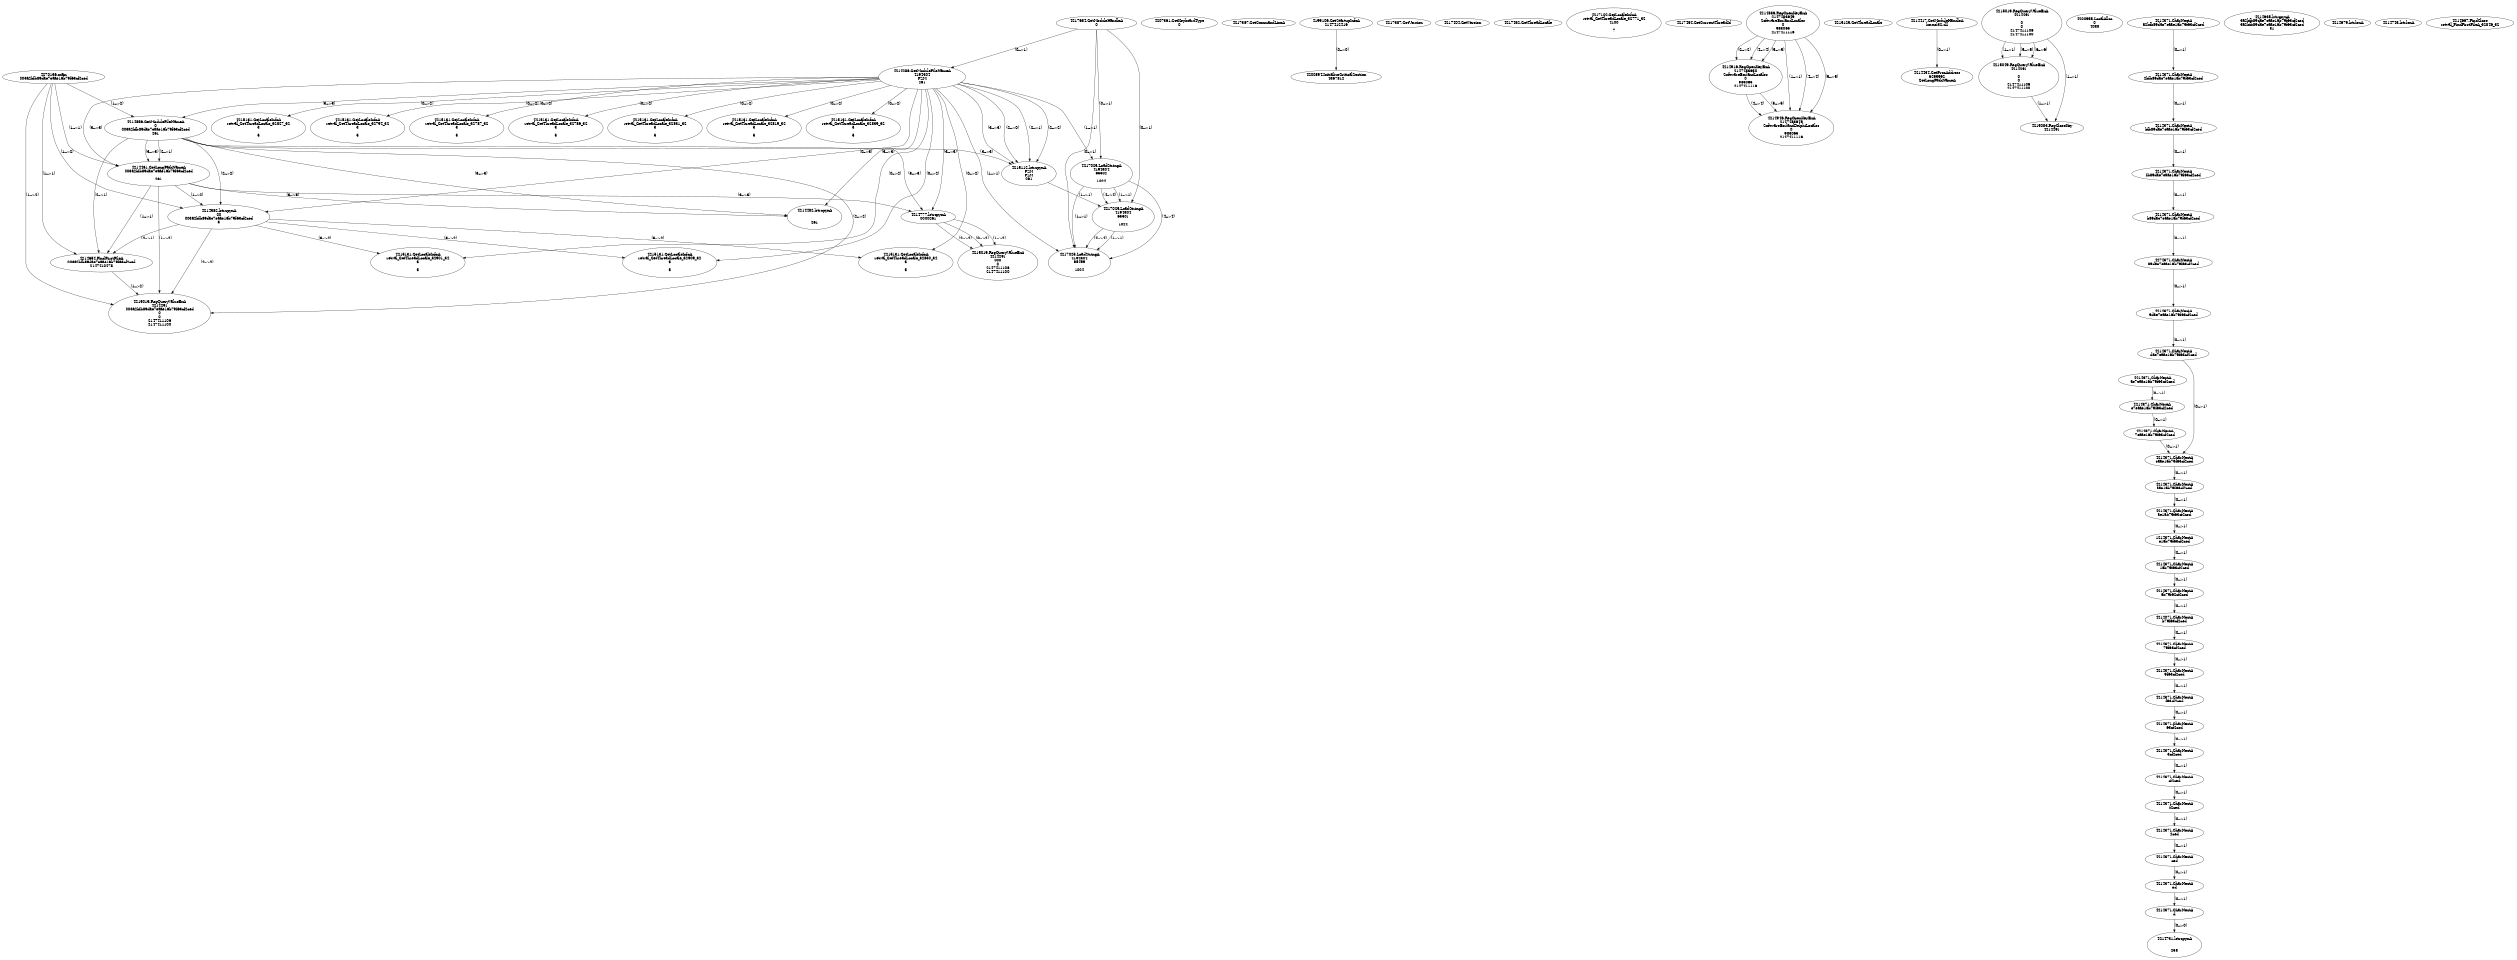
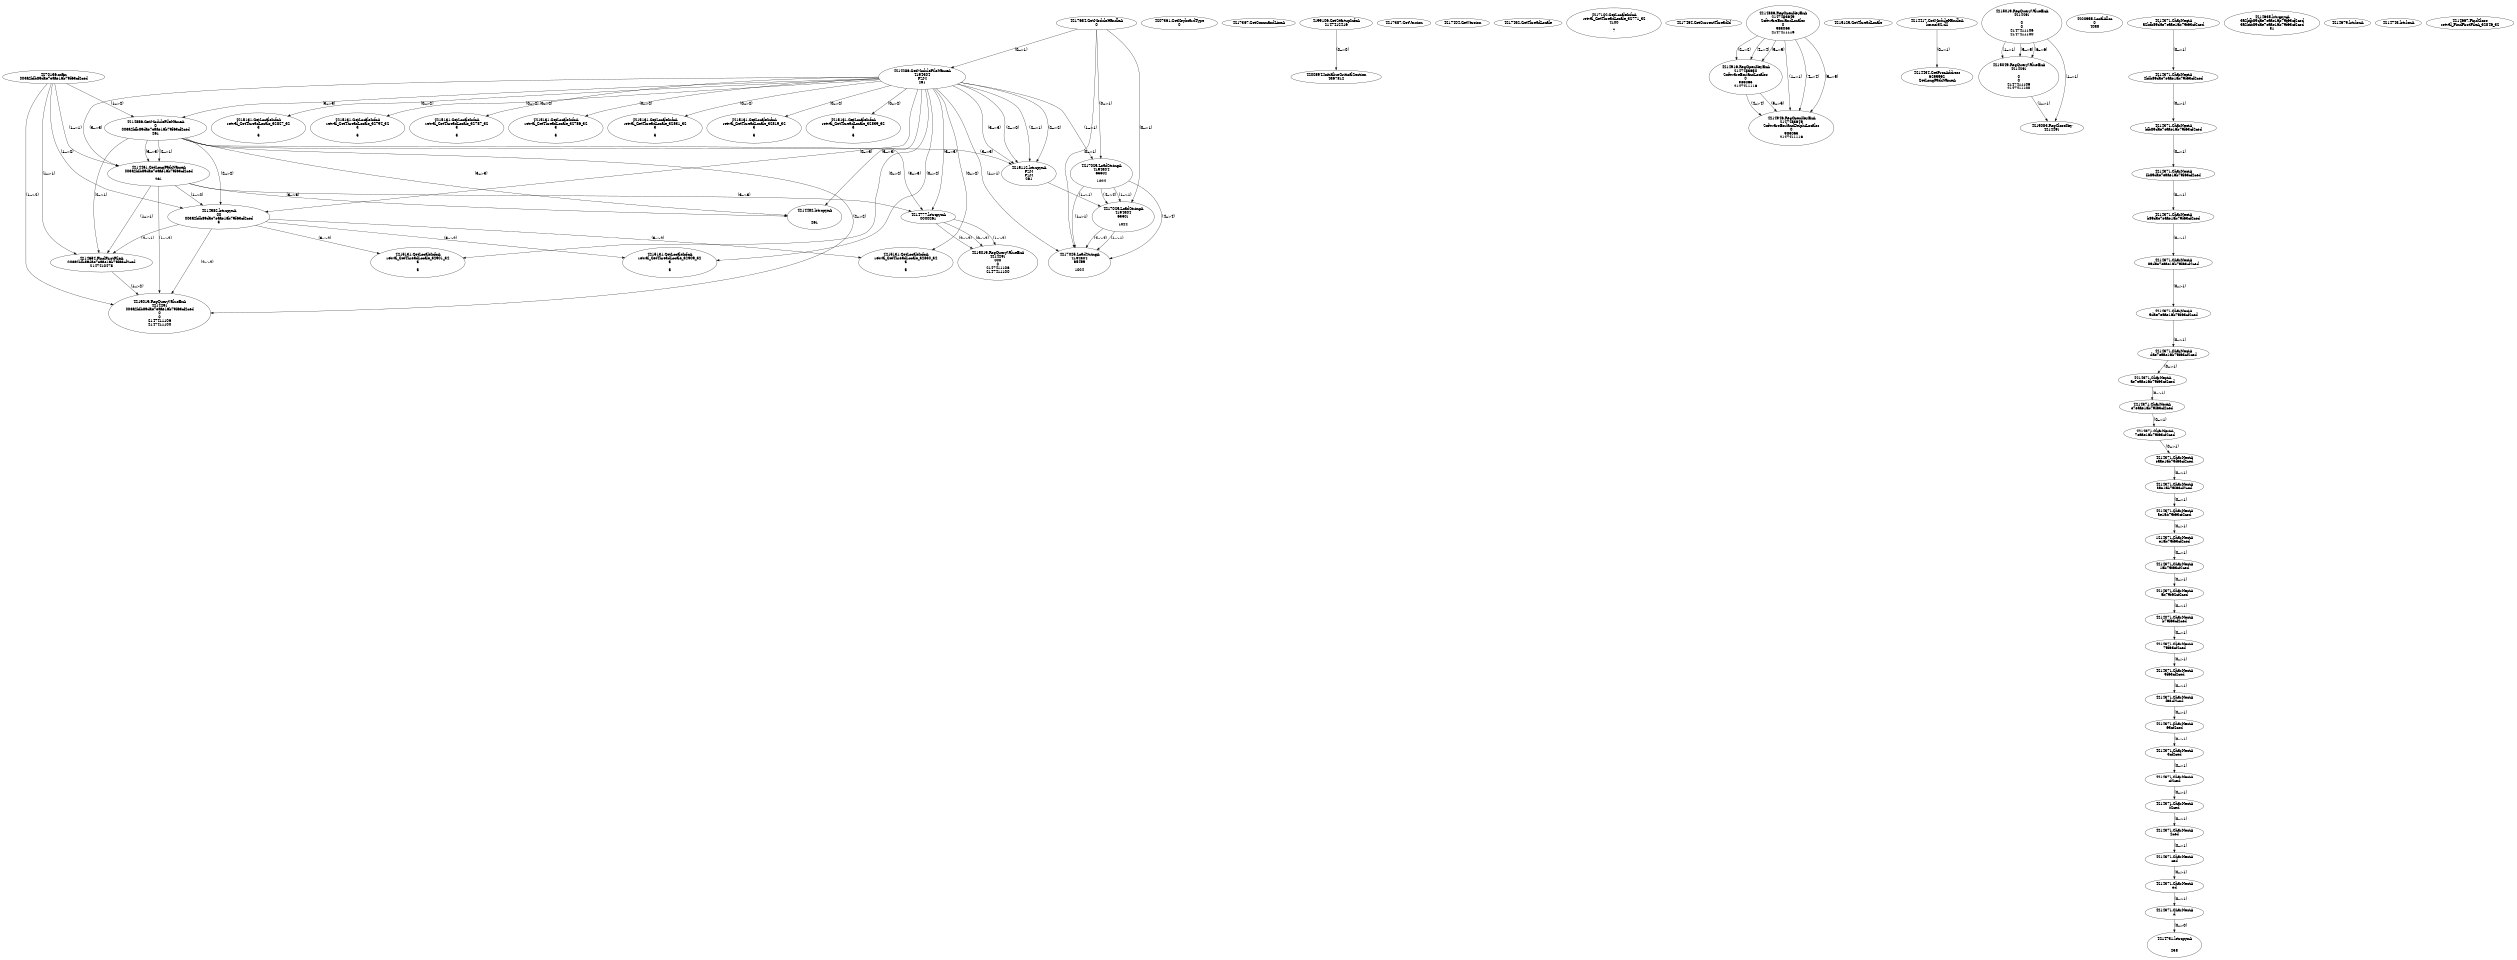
(2173, 263) -> (2173, 263)
(2194, 405) -> (2164, 366)
